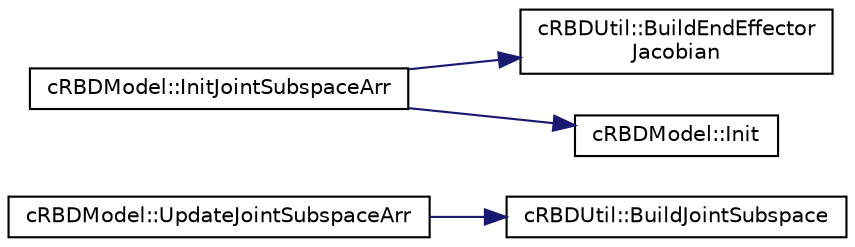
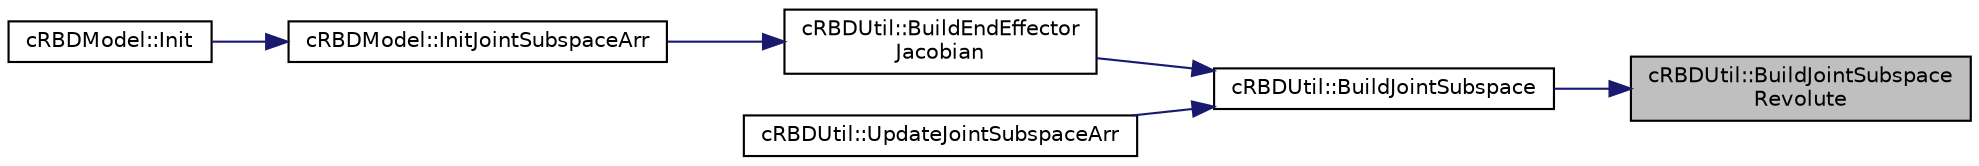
none -> (1144, 63)
none -> (1801, 89)
(481, 116) -> (239, 42)
(219, 217) -> (941, 136)
